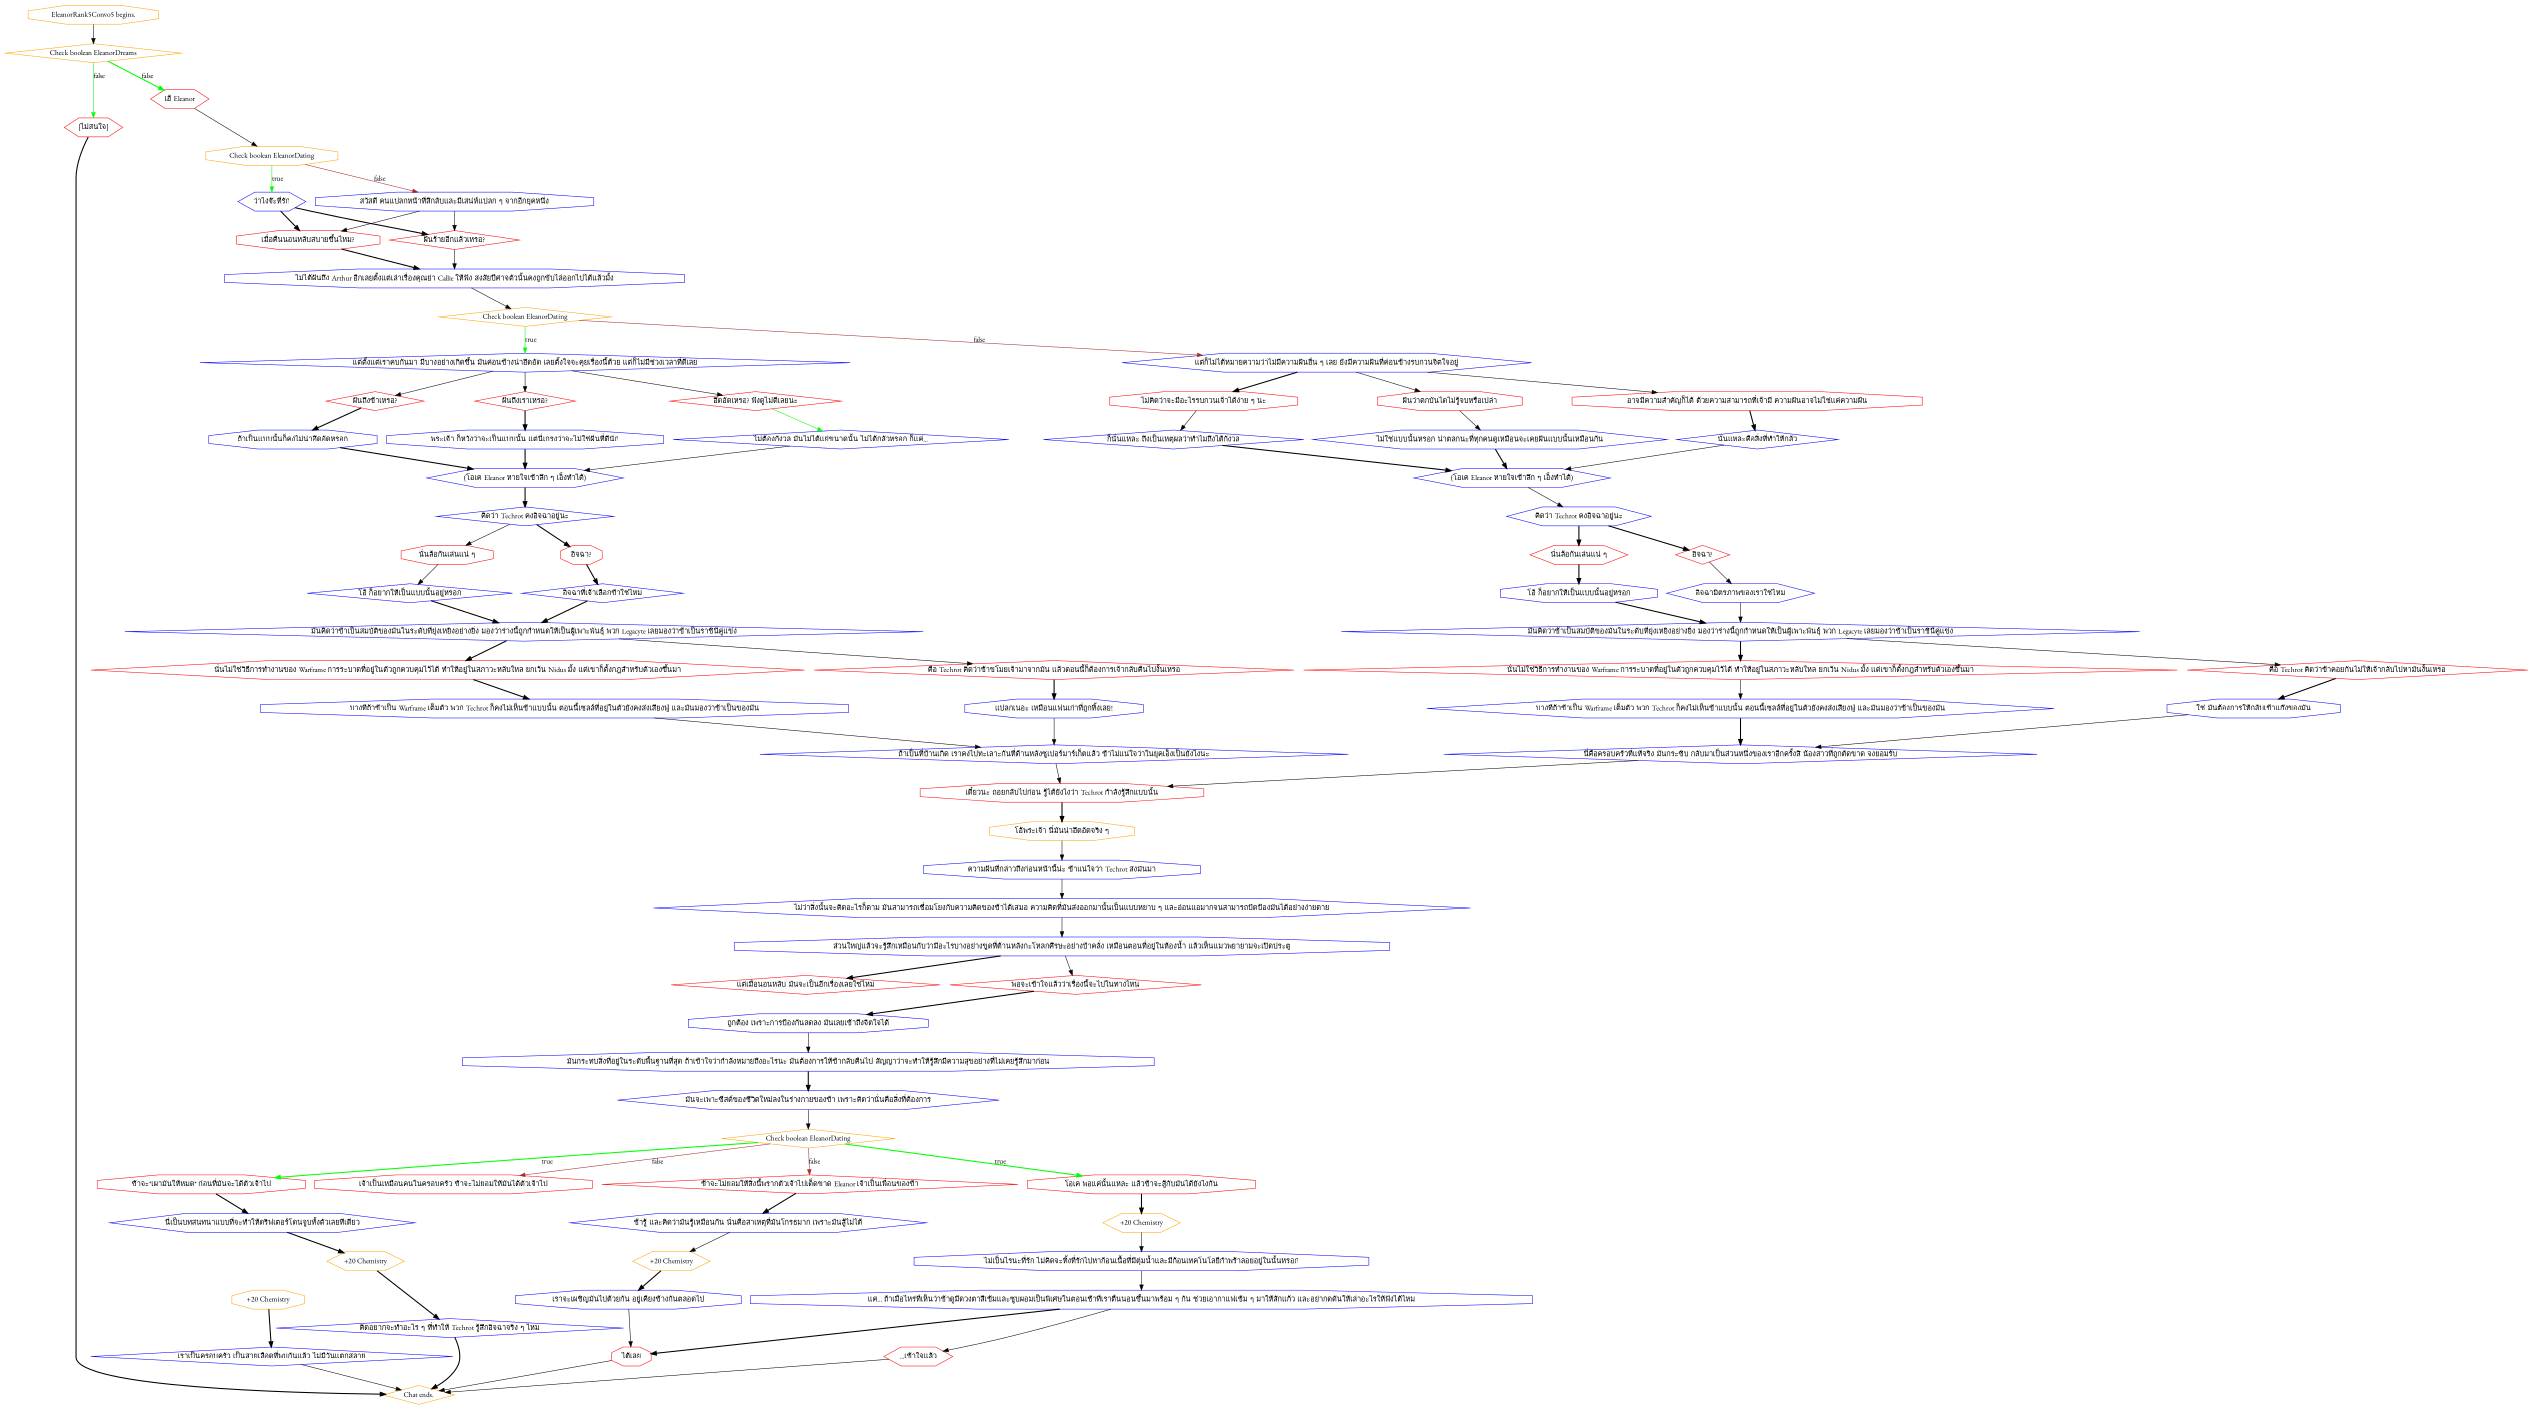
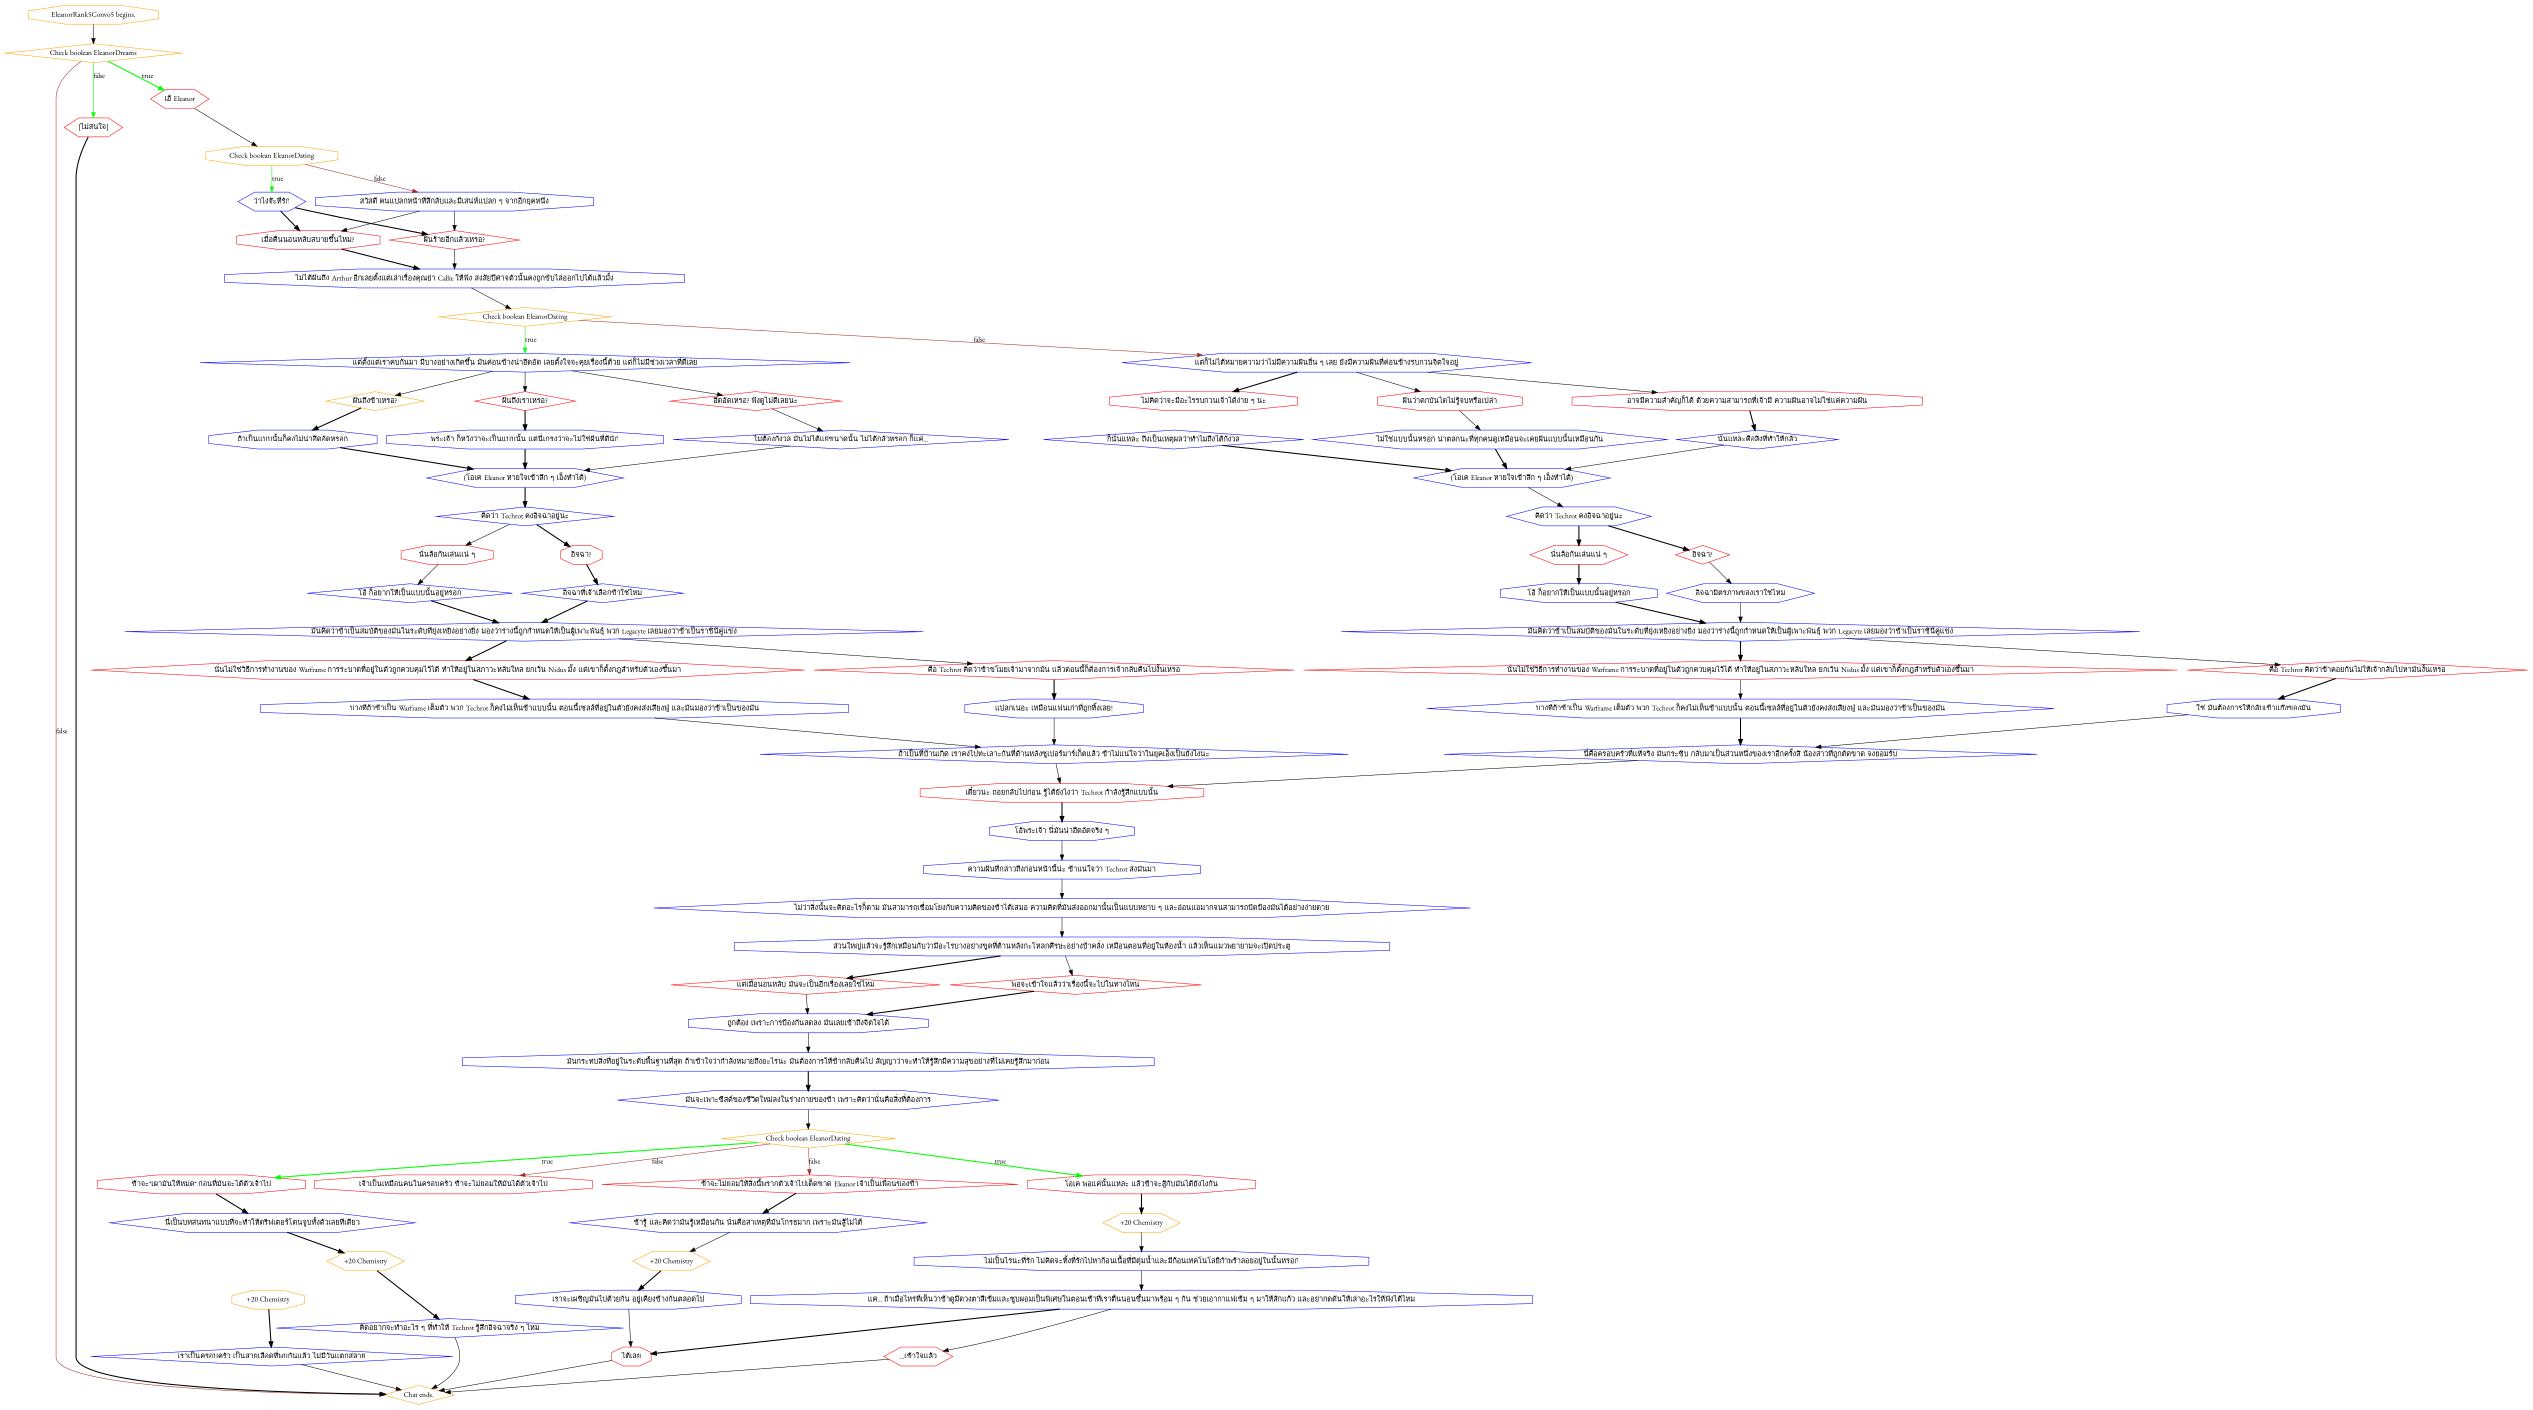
(148, 76) -> (148, 76)
(375, 401) -> (375, 401)
(1190, 418) -> none
(795, 419) -> (795, 419)
(1062, 831) -> (1062, 831)
none -> (56, 870)
none -> (807, 1001)
(458, 1366) -> (458, 1366)
